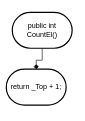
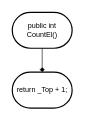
(36, 87) -> (42, 90)
